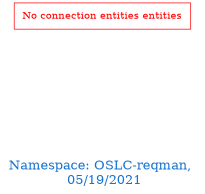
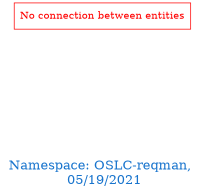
(102, 16) -> (102, 16)
